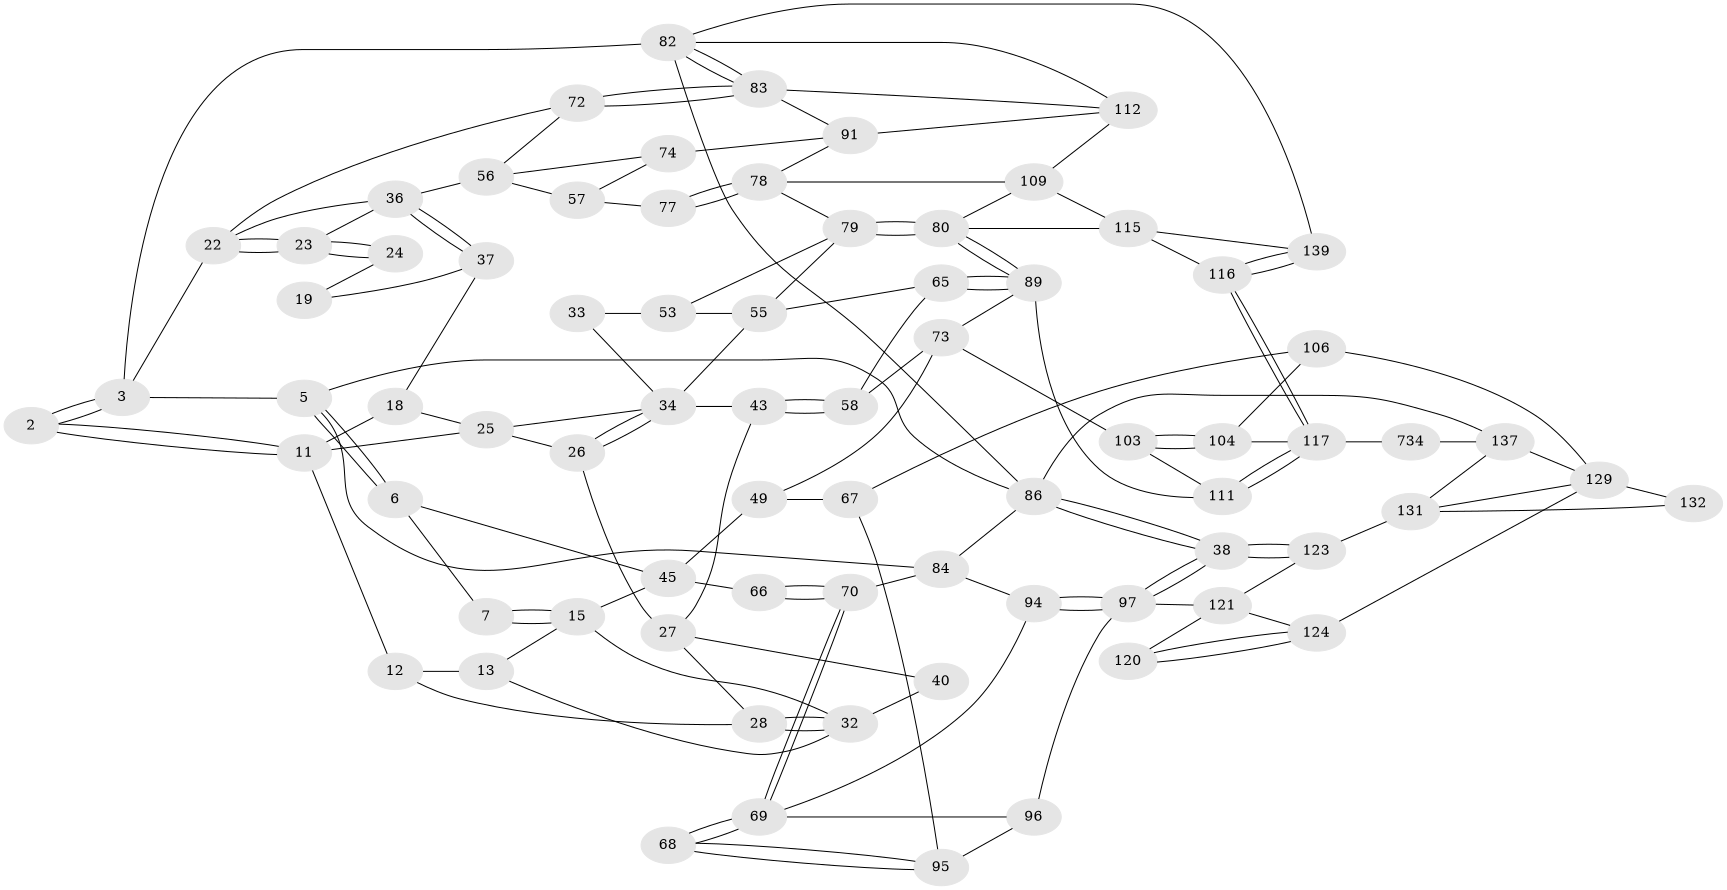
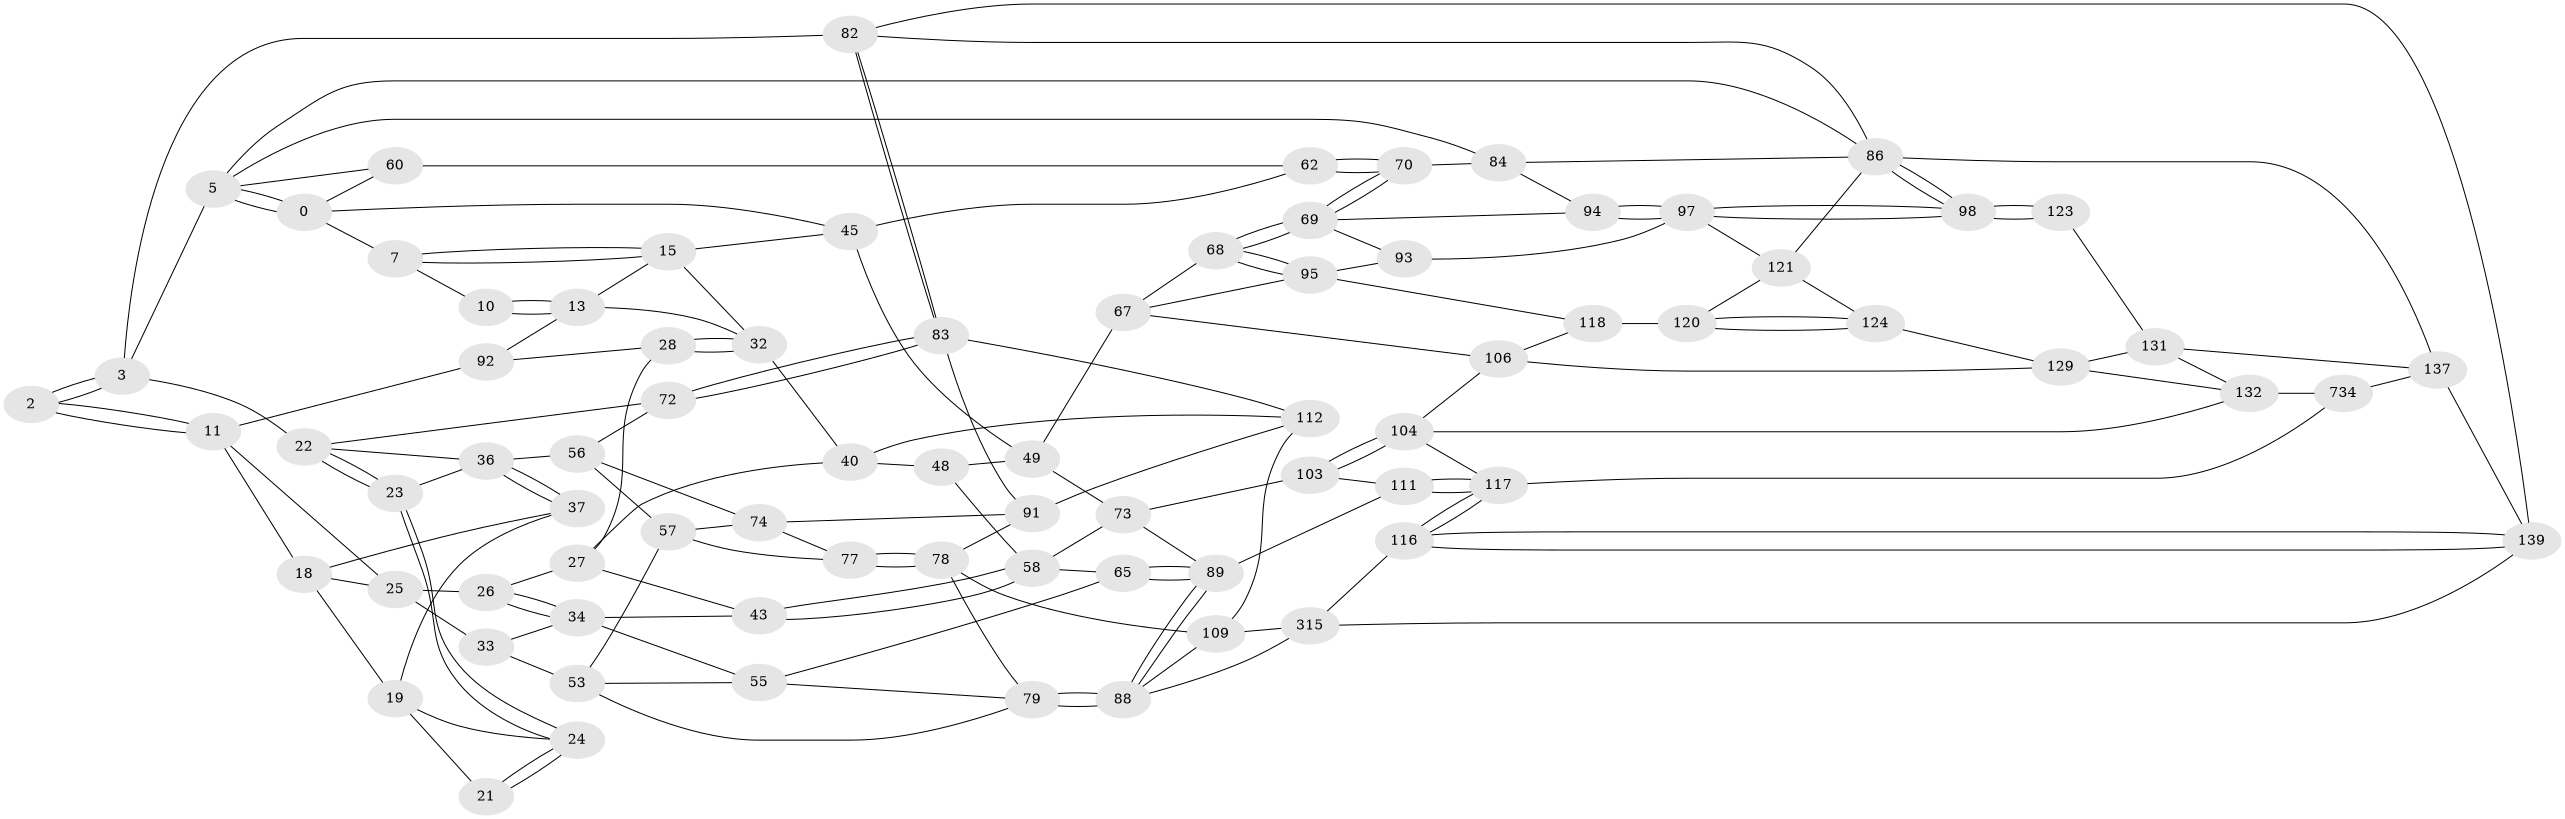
(907, 42) -> (1076, 419)
none -> (395, 166)
(941, 229) -> (1123, 700)
(1128, 229) -> (1310, 626)
none -> (1170, 282)
none -> (486, 307)
none -> (1593, 324)
none -> (2296, 393)
(577, 418) -> (443, 620)
none -> (1830, 432)
(1552, 461) -> (2485, 456)
none -> (941, 467)
(395, 499) -> (304, 212)
none -> (805, 541)
(1222, 551) -> (1968, 212)
(1270, 578) -> (1828, 212)
(759, 593) -> (1310, 166)
none -> (626, 609)
none -> (350, 636)
(395, 671) -> (486, 362)
none -> (486, 797)
(1034, 817) -> (1404, 259)
